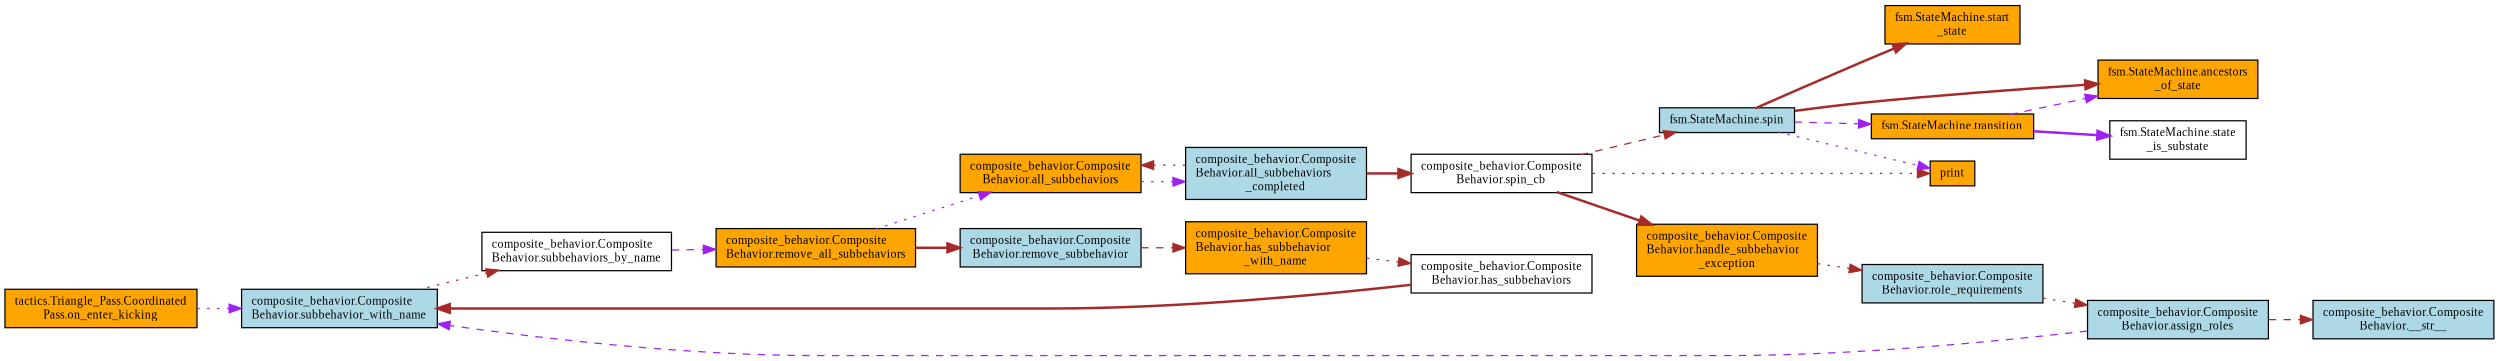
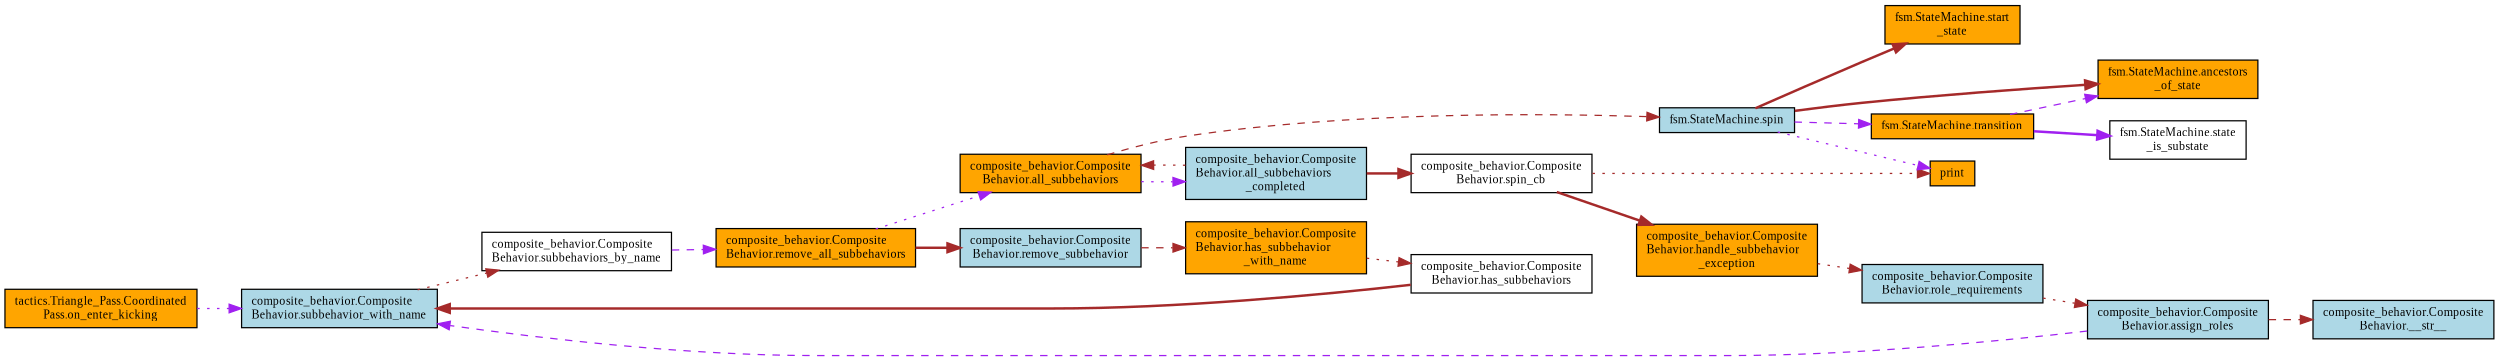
(1622, 145) -> (1375, 118)
